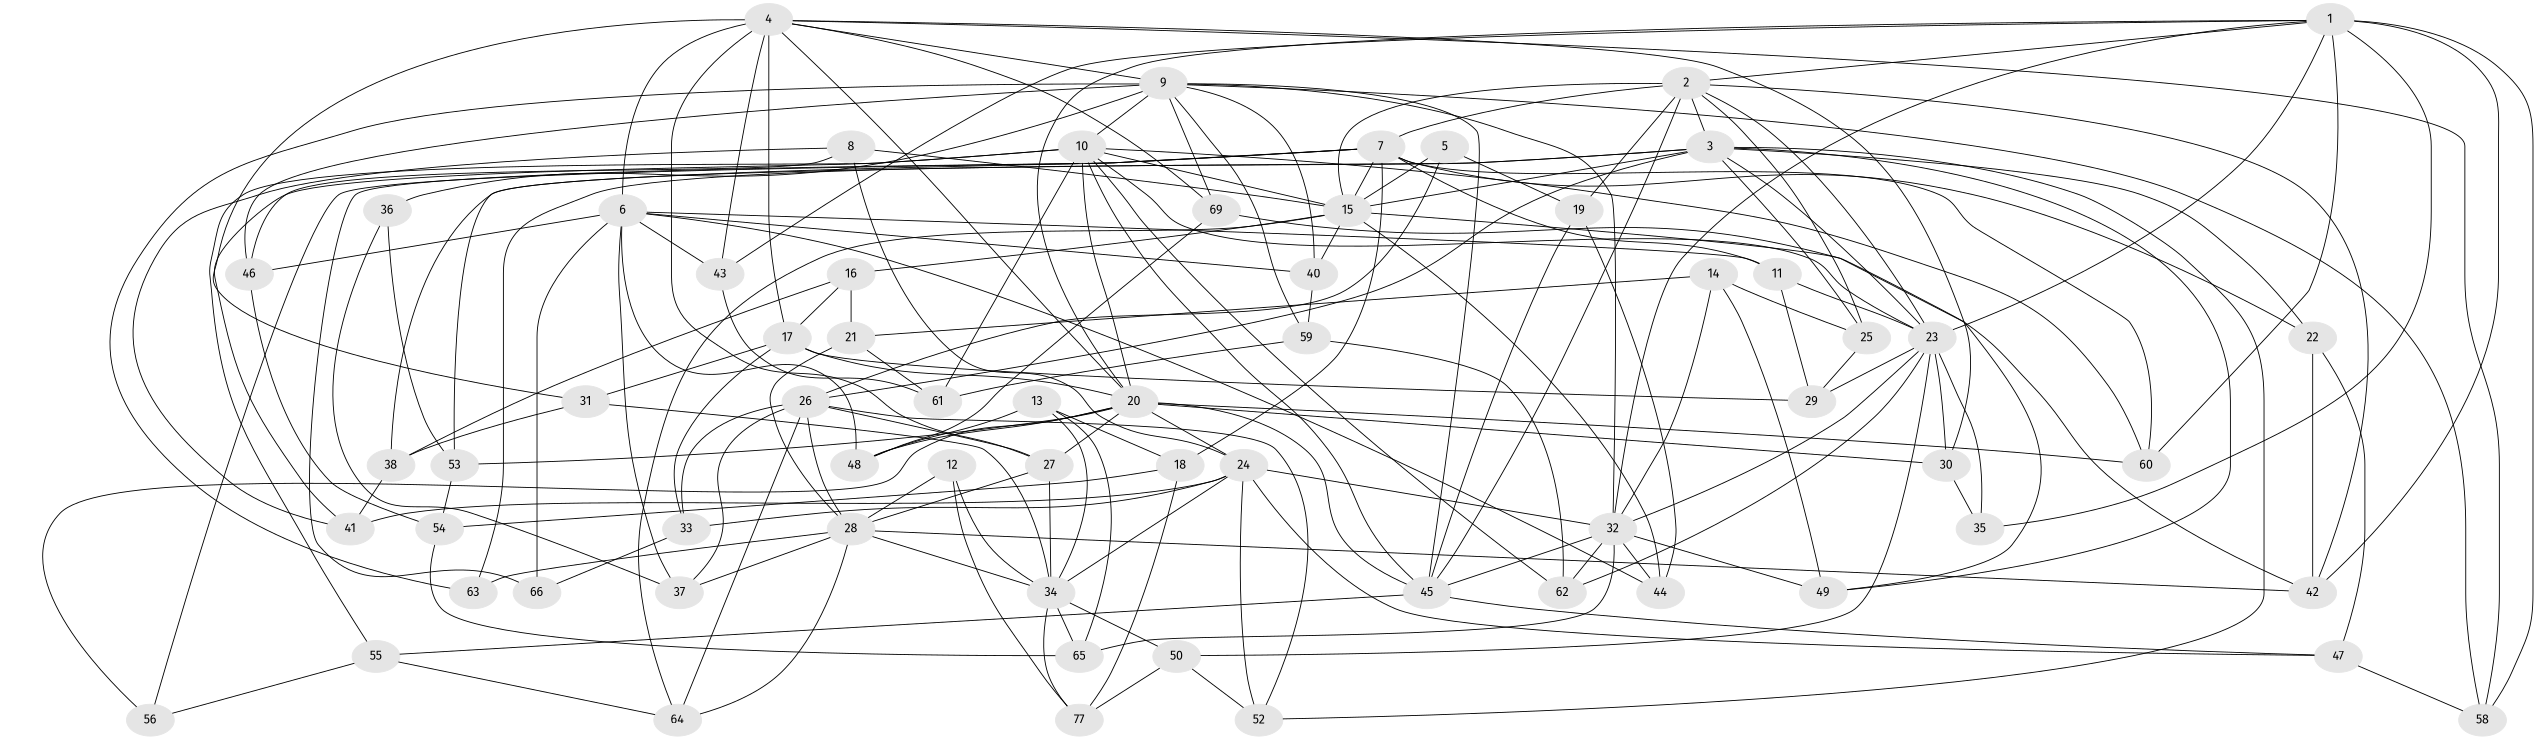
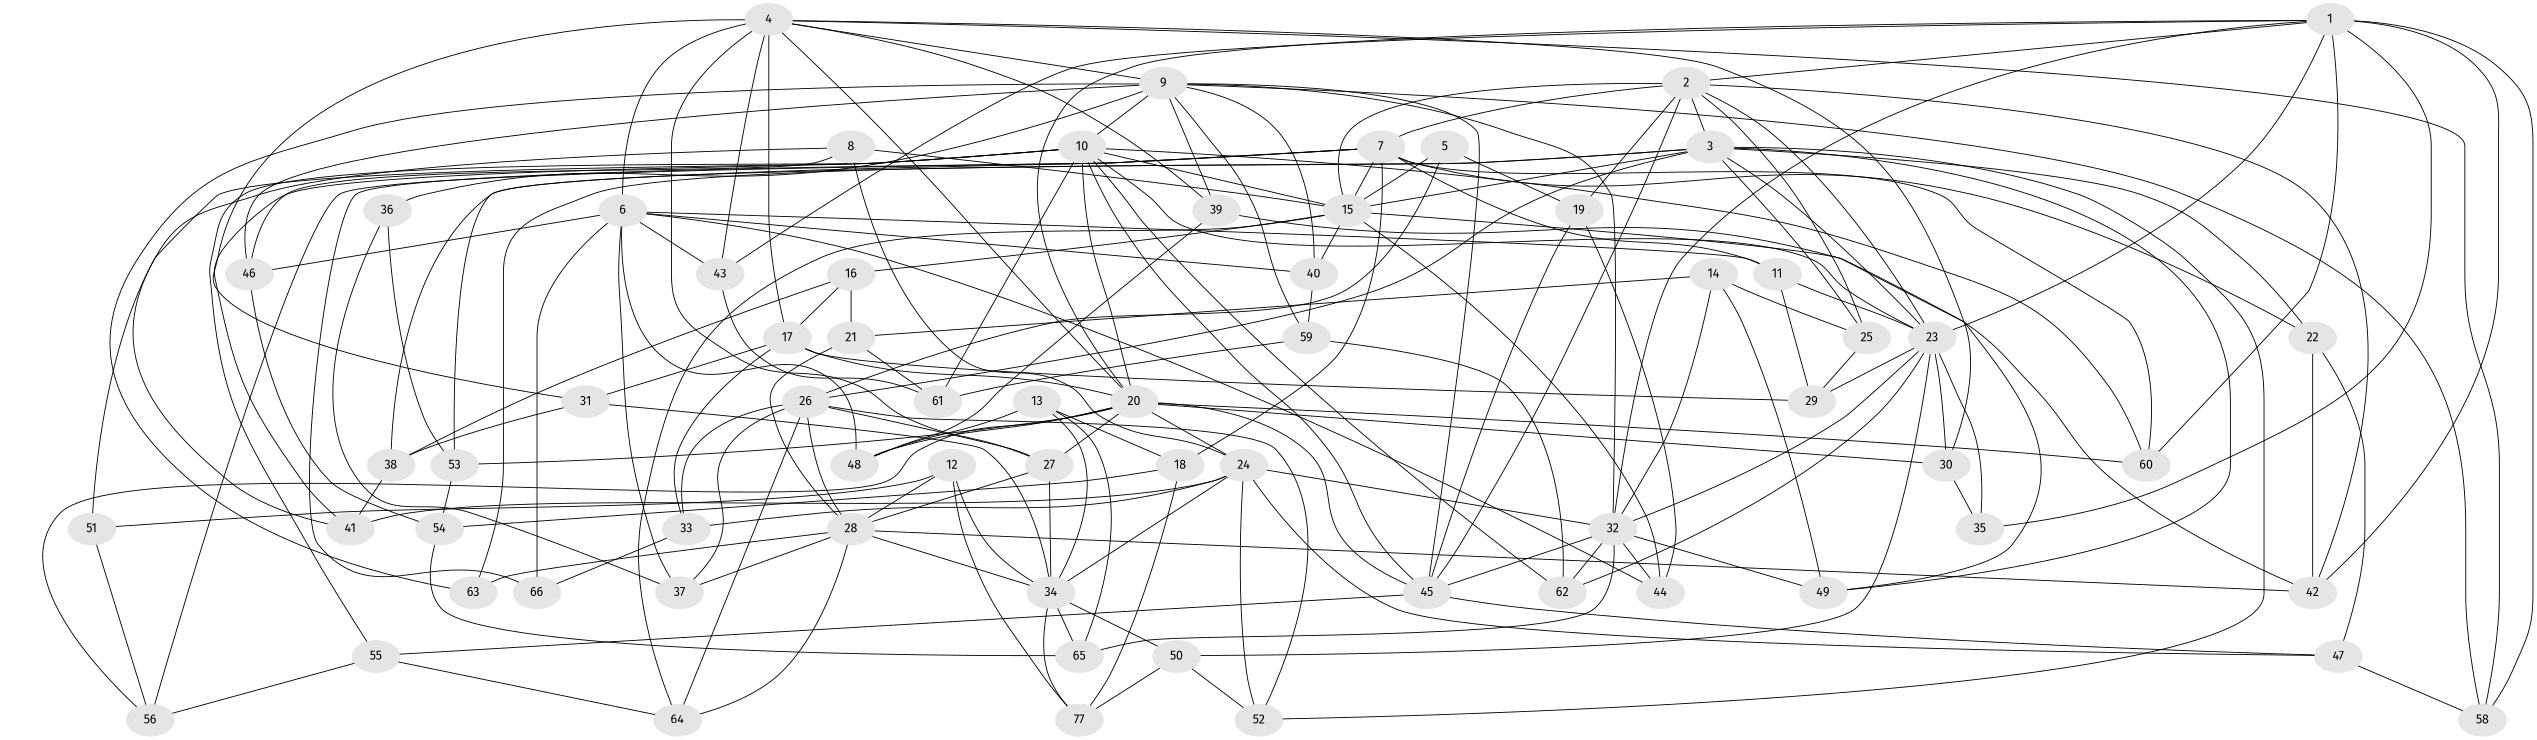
(1216, 211) -> (1216, 211)
none -> (92, 529)
